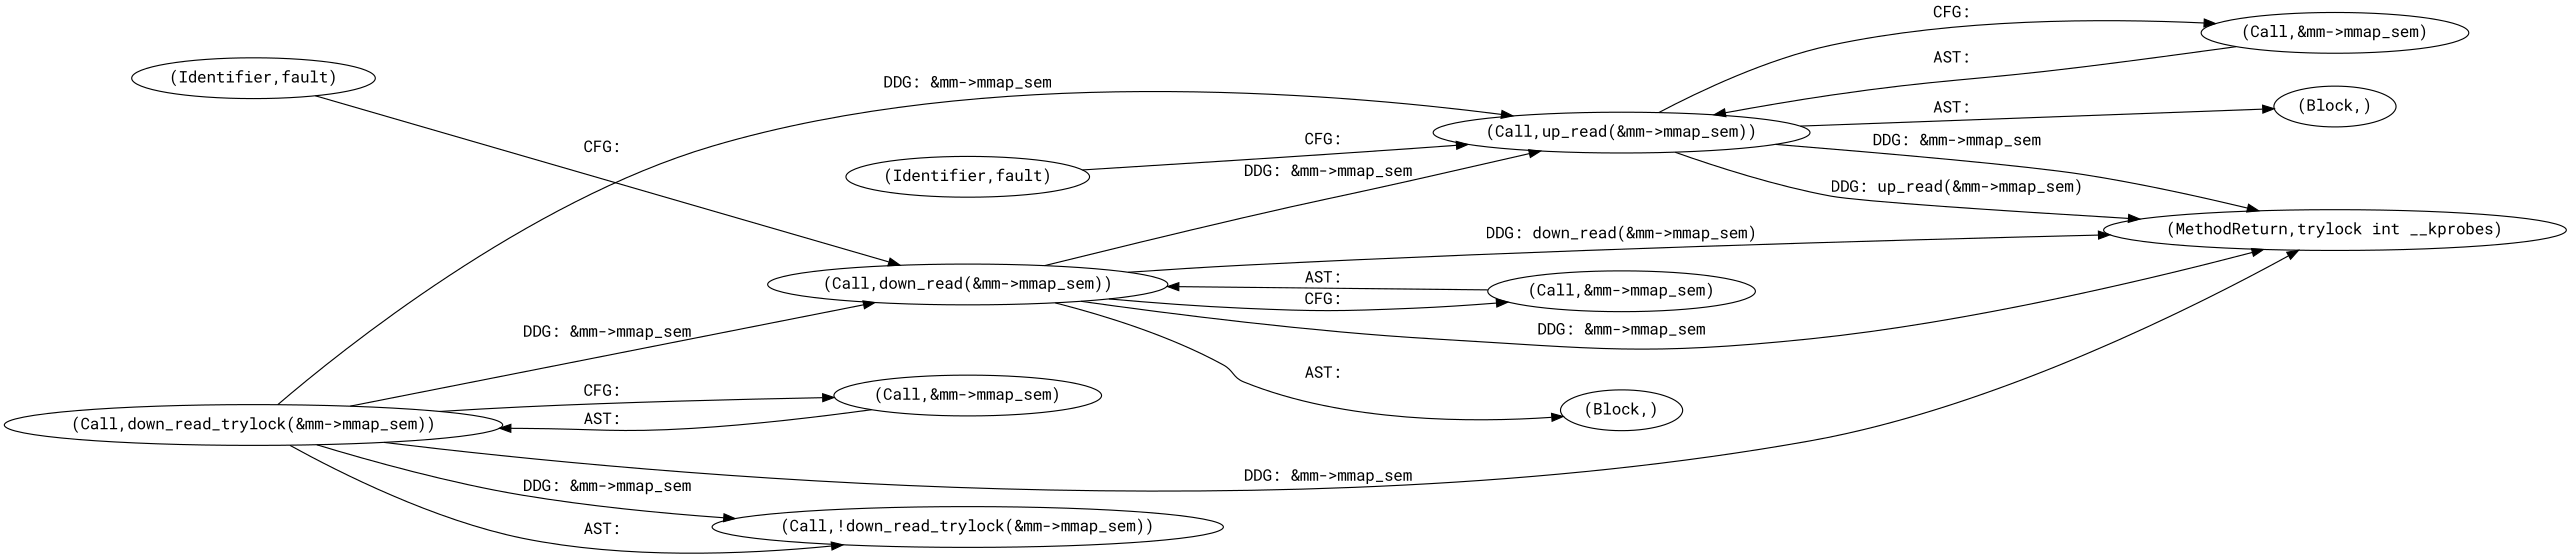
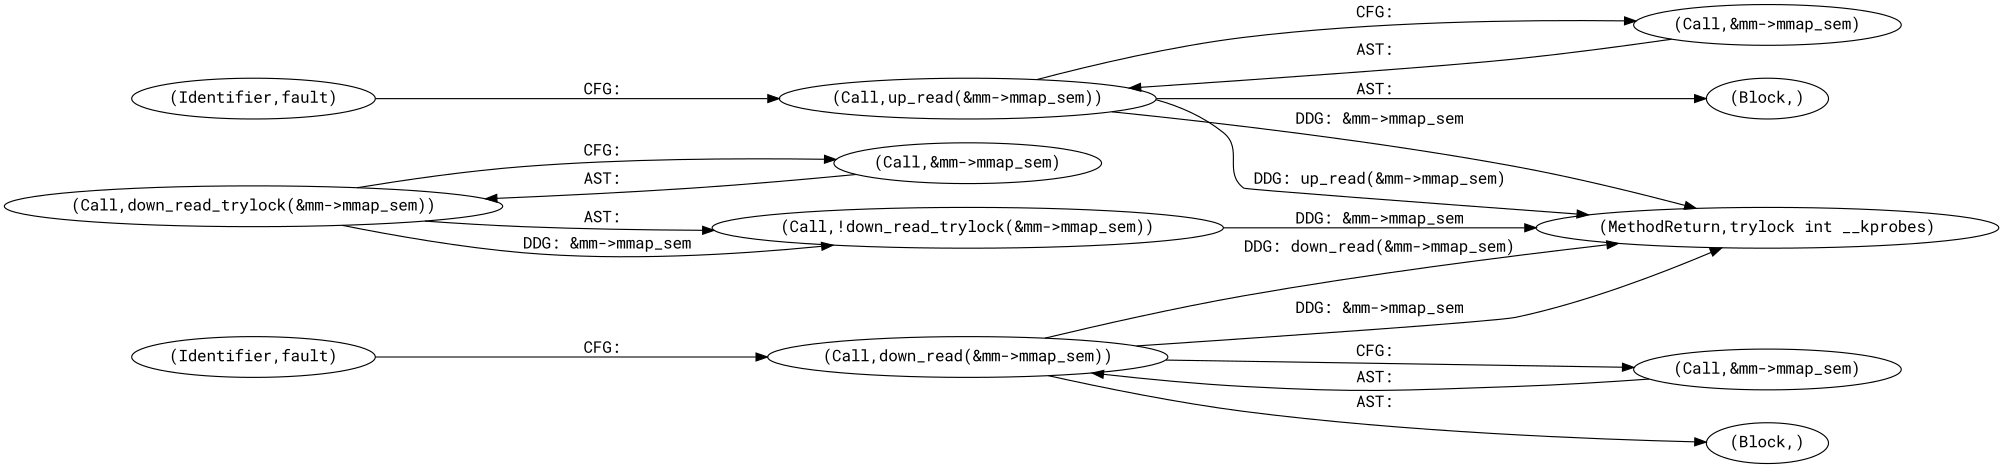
(852, 115) -> none
(1287, 208) -> none
(607, 355) -> none
(1355, 486) -> (1374, 228)
